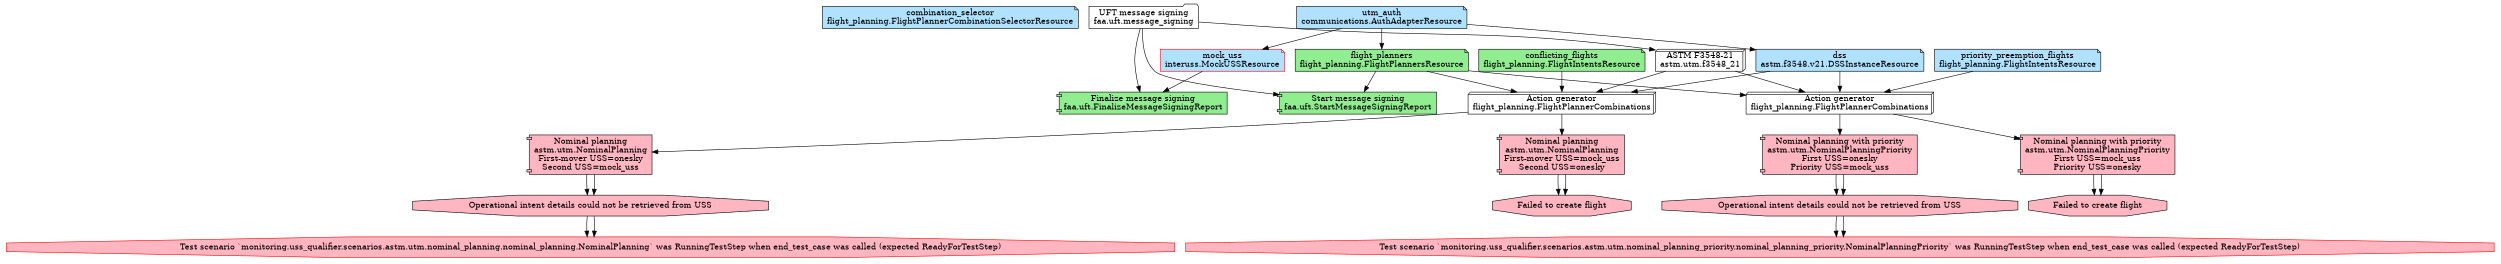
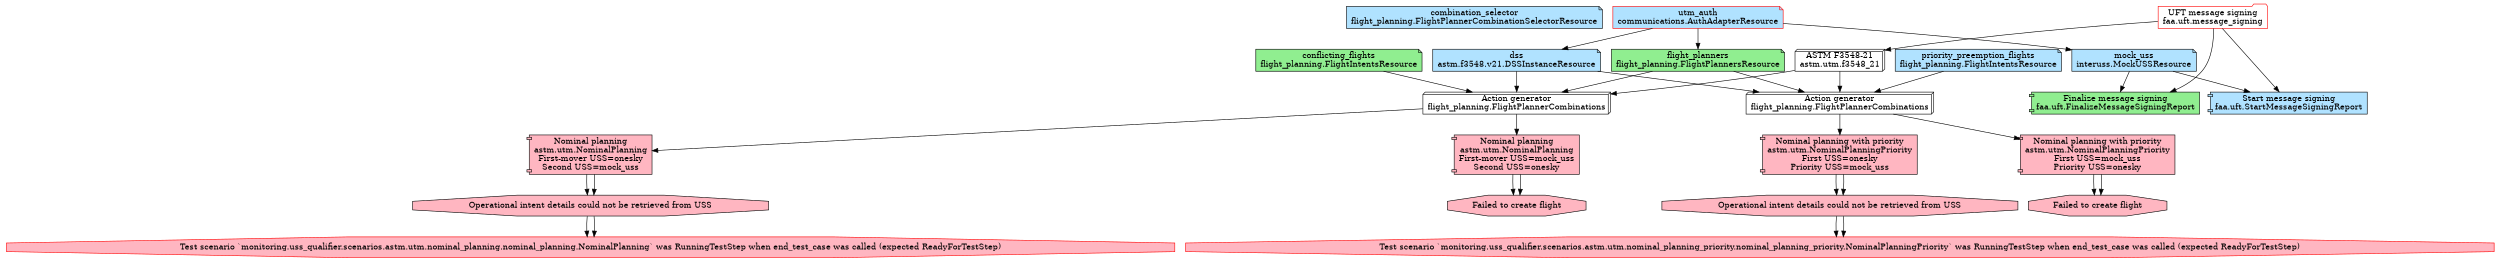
(1144, 17) -> (2213, 17)
(1382, 17) -> (1698, 17)
(1223, 60) -> (2134, 60)
(1371, 79) -> (2209, 81)
(1358, 103) -> (2289, 103)
